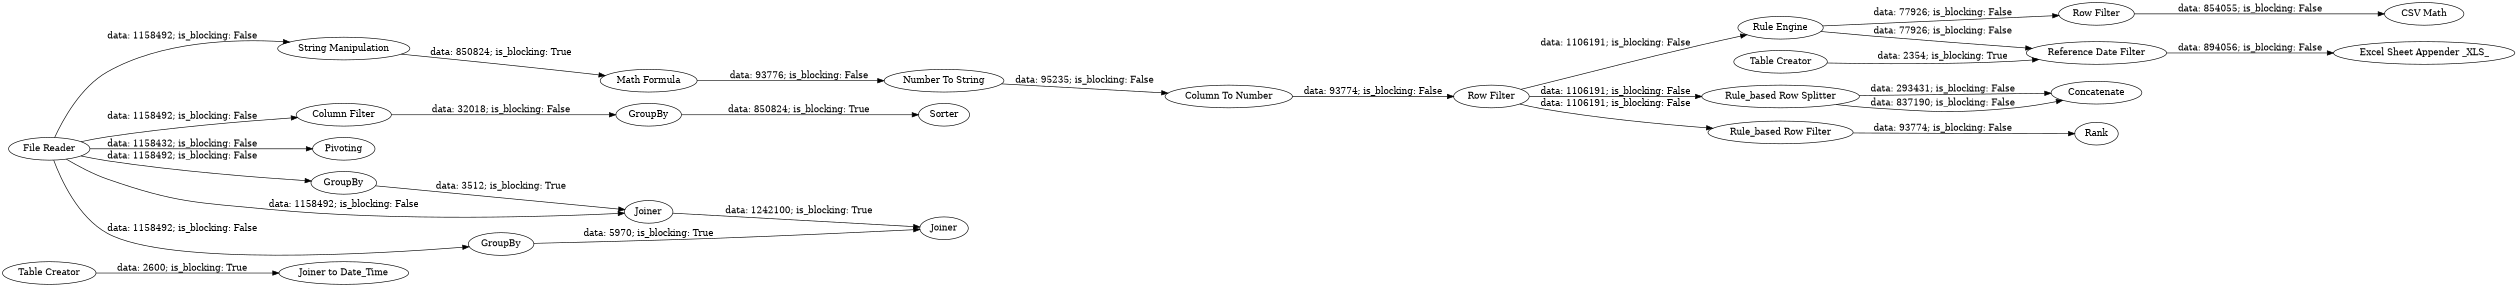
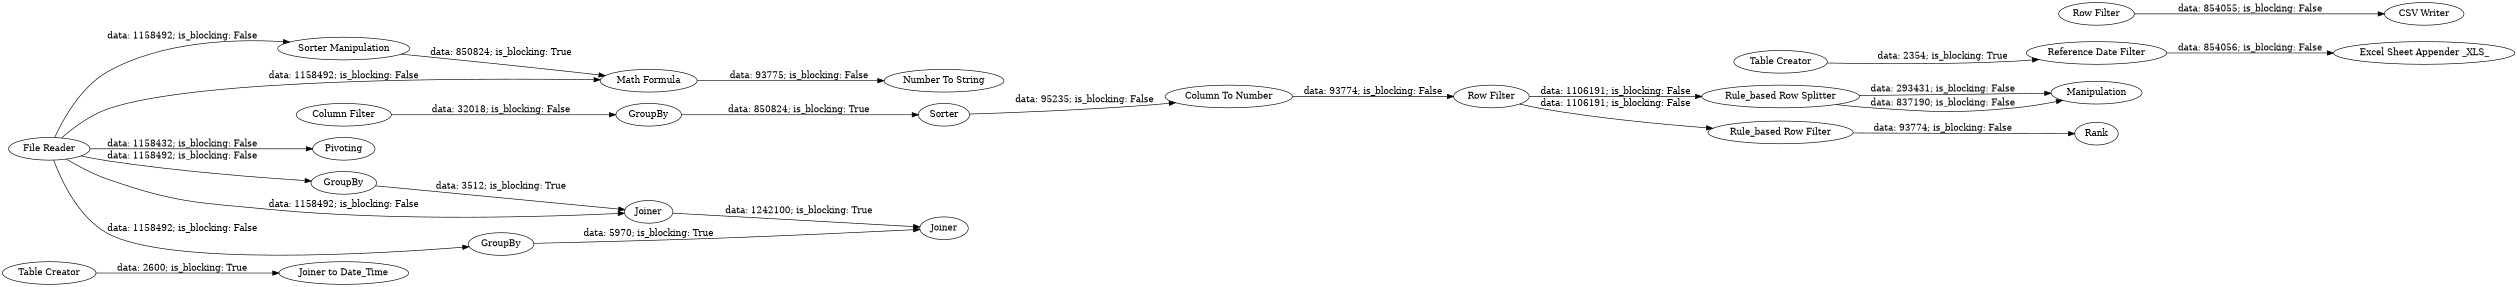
(2424, 14) -> (2424, 14)
(1781, 28) -> none
(2250, 48) -> (2250, 48)
(344, 49) -> (344, 49)
(799, 76) -> (799, 76)
(1081, 88) -> (1069, 110)
(2096, 93) -> (2096, 93)
(186, 127) -> (322, 83)
